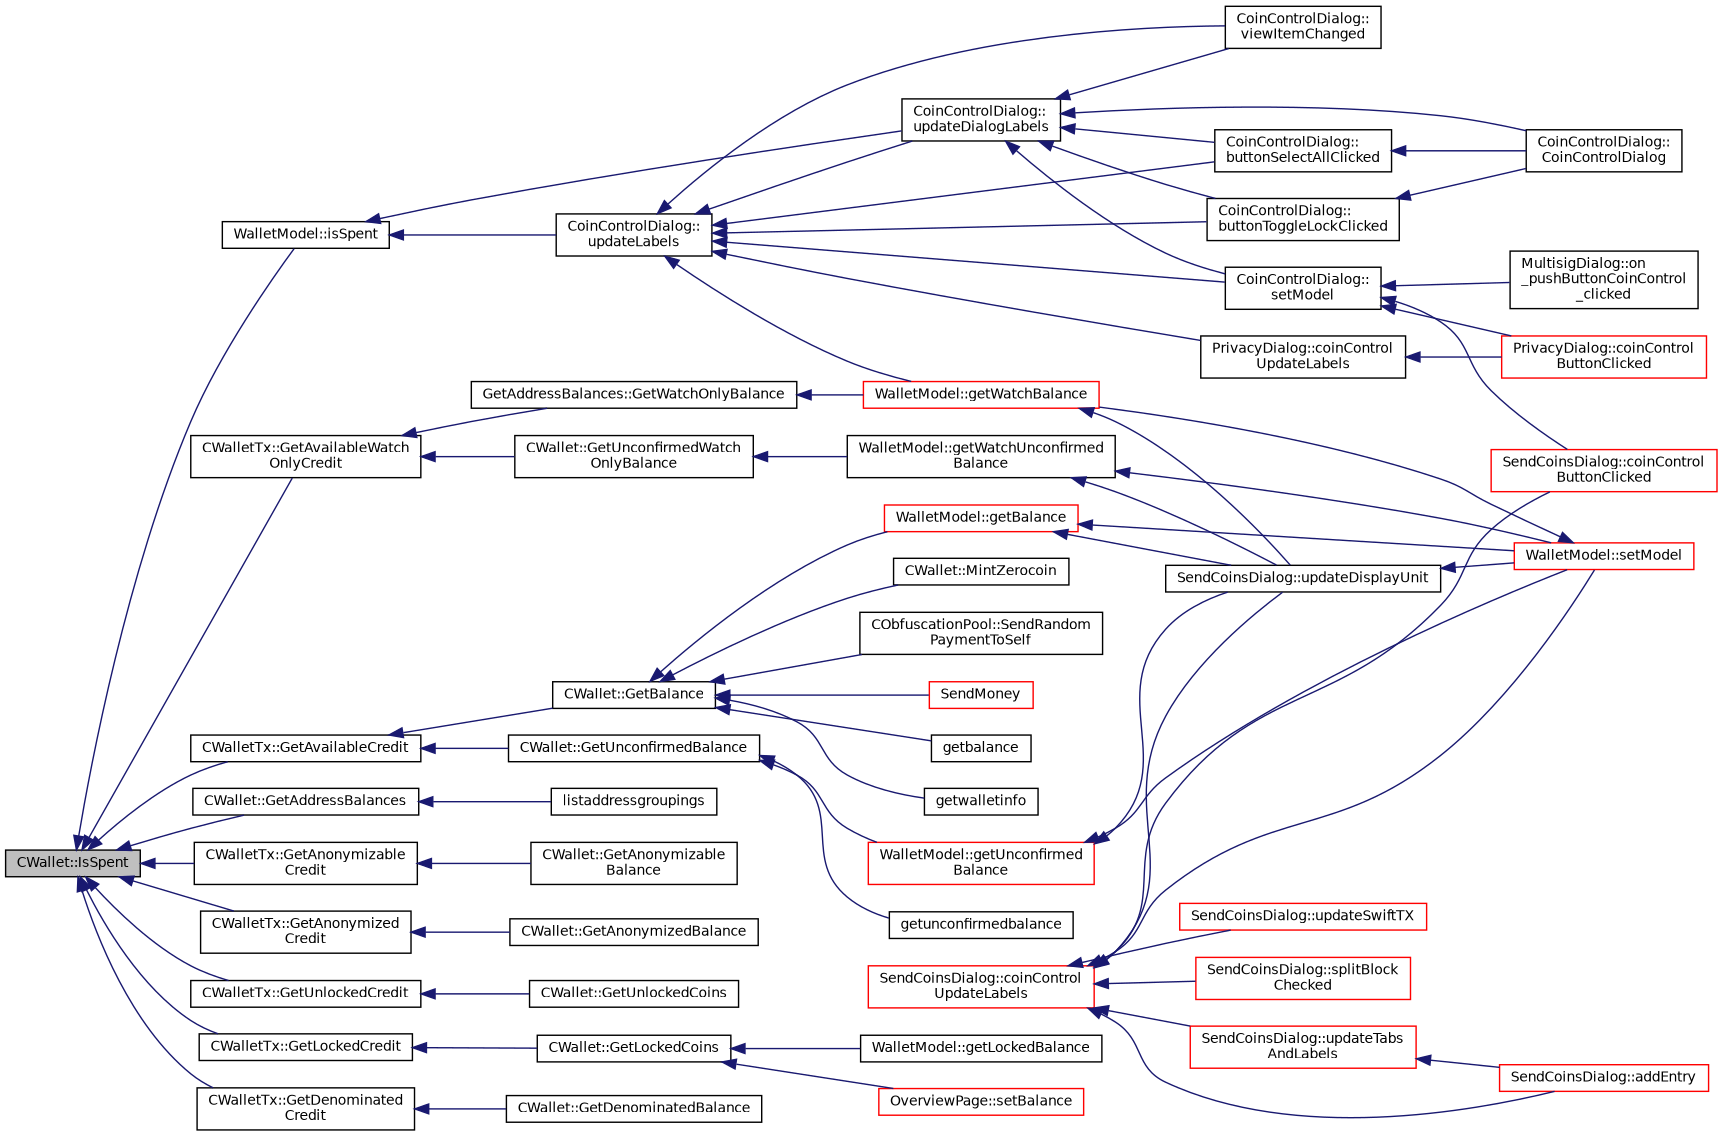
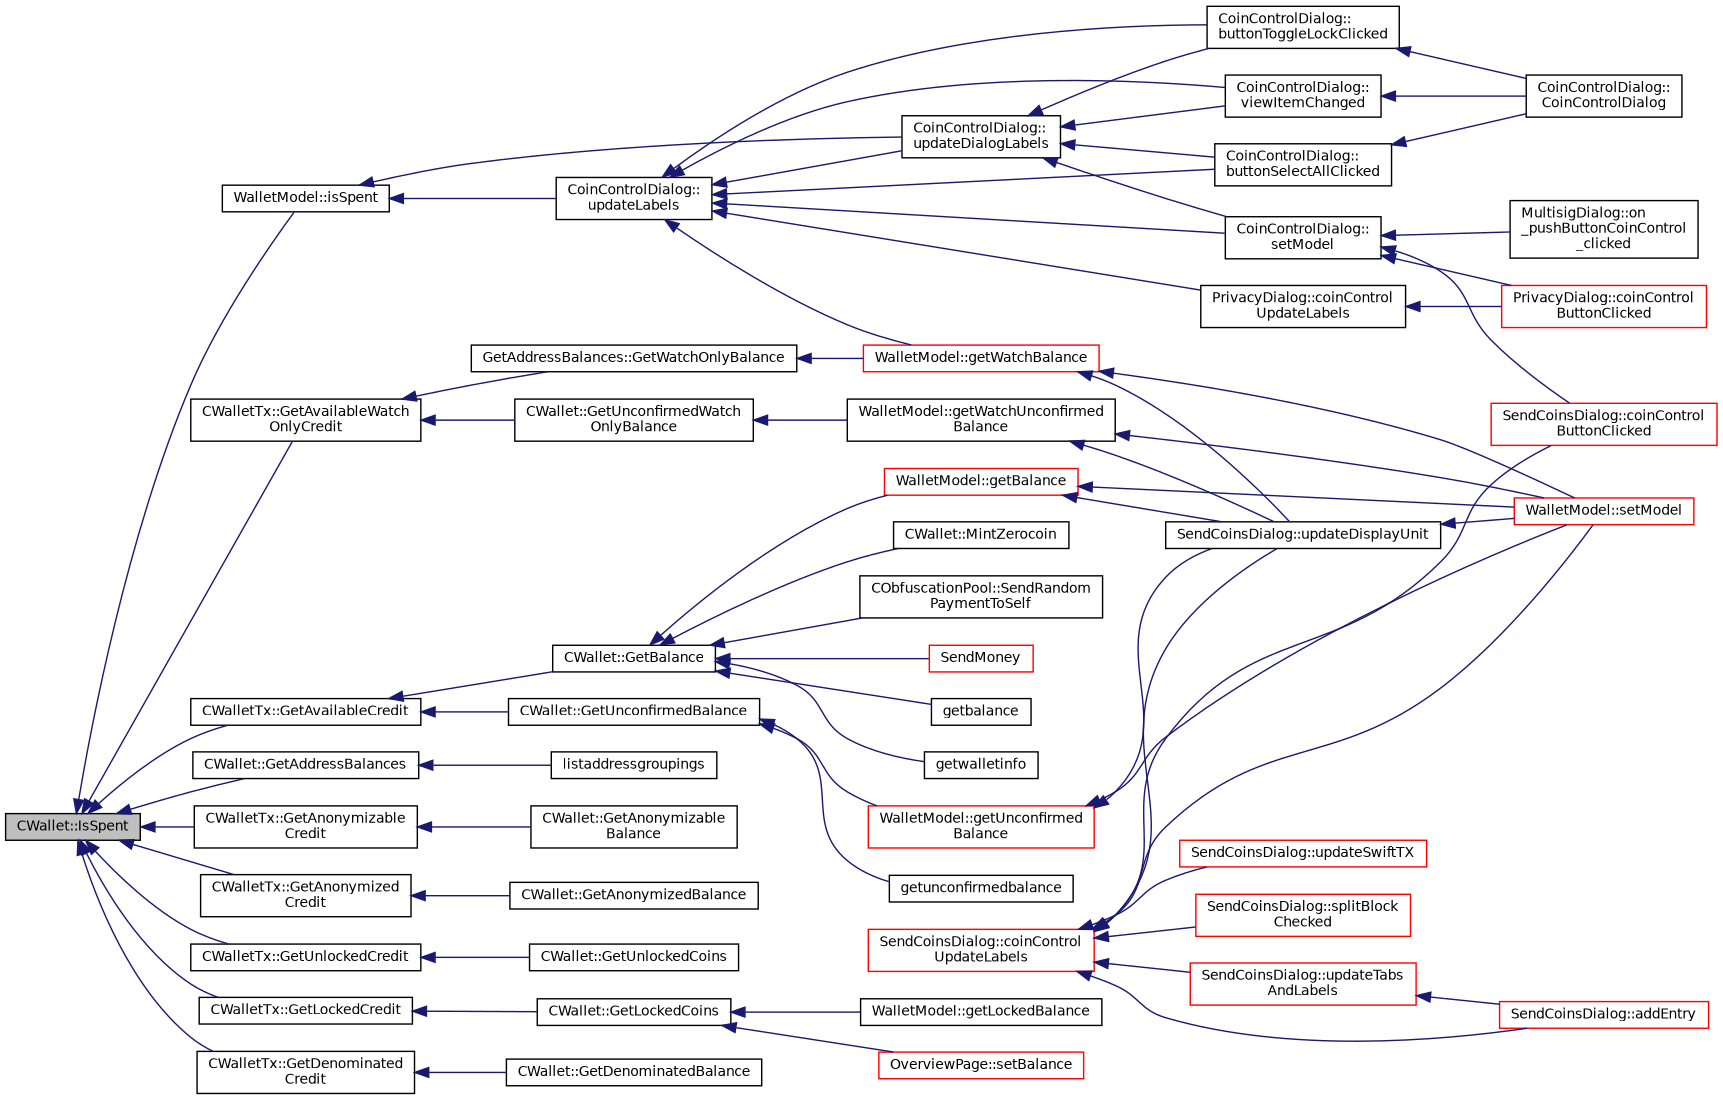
(1301, 108) -> (1461, 96)
(1337, 450) -> (1350, 416)
